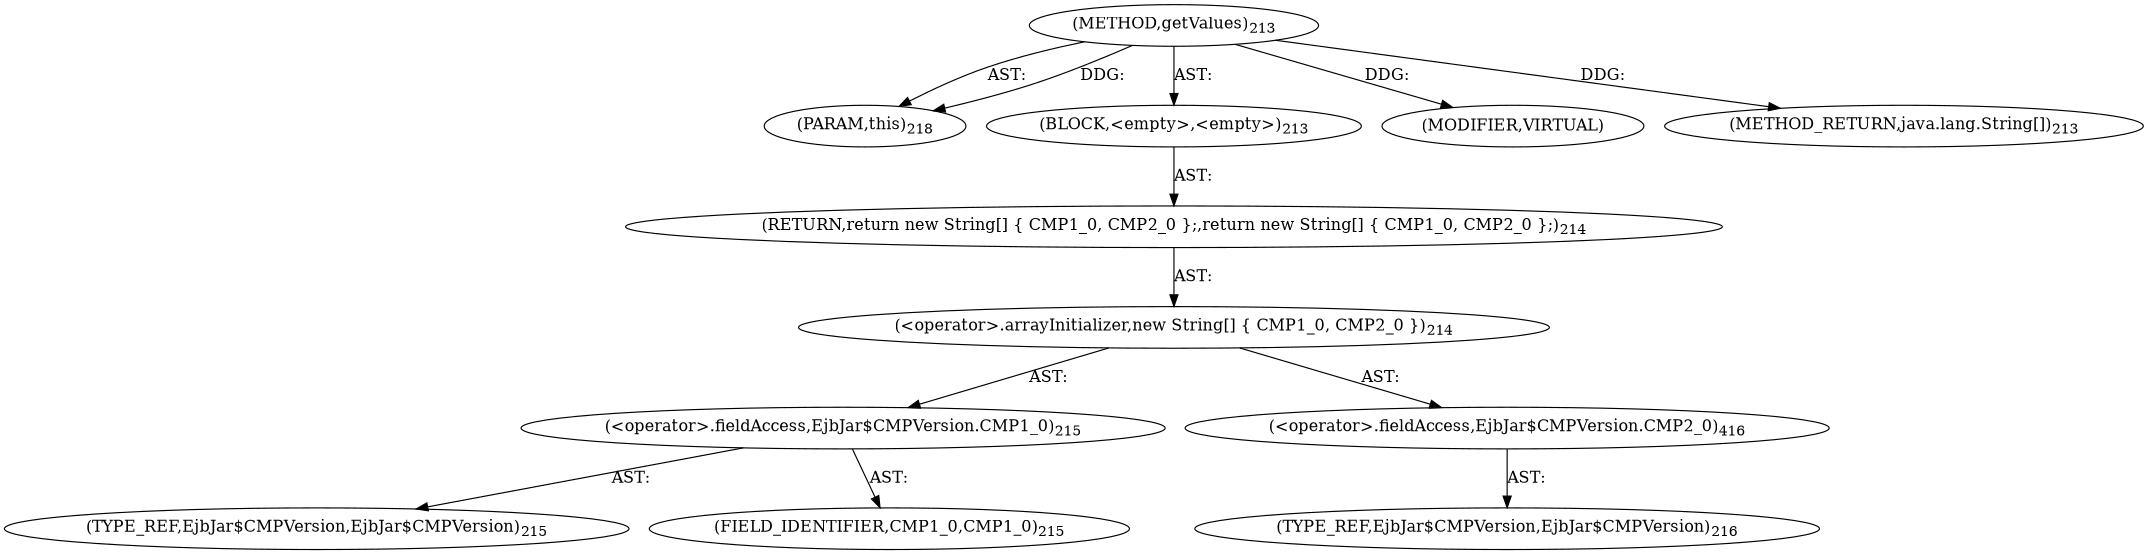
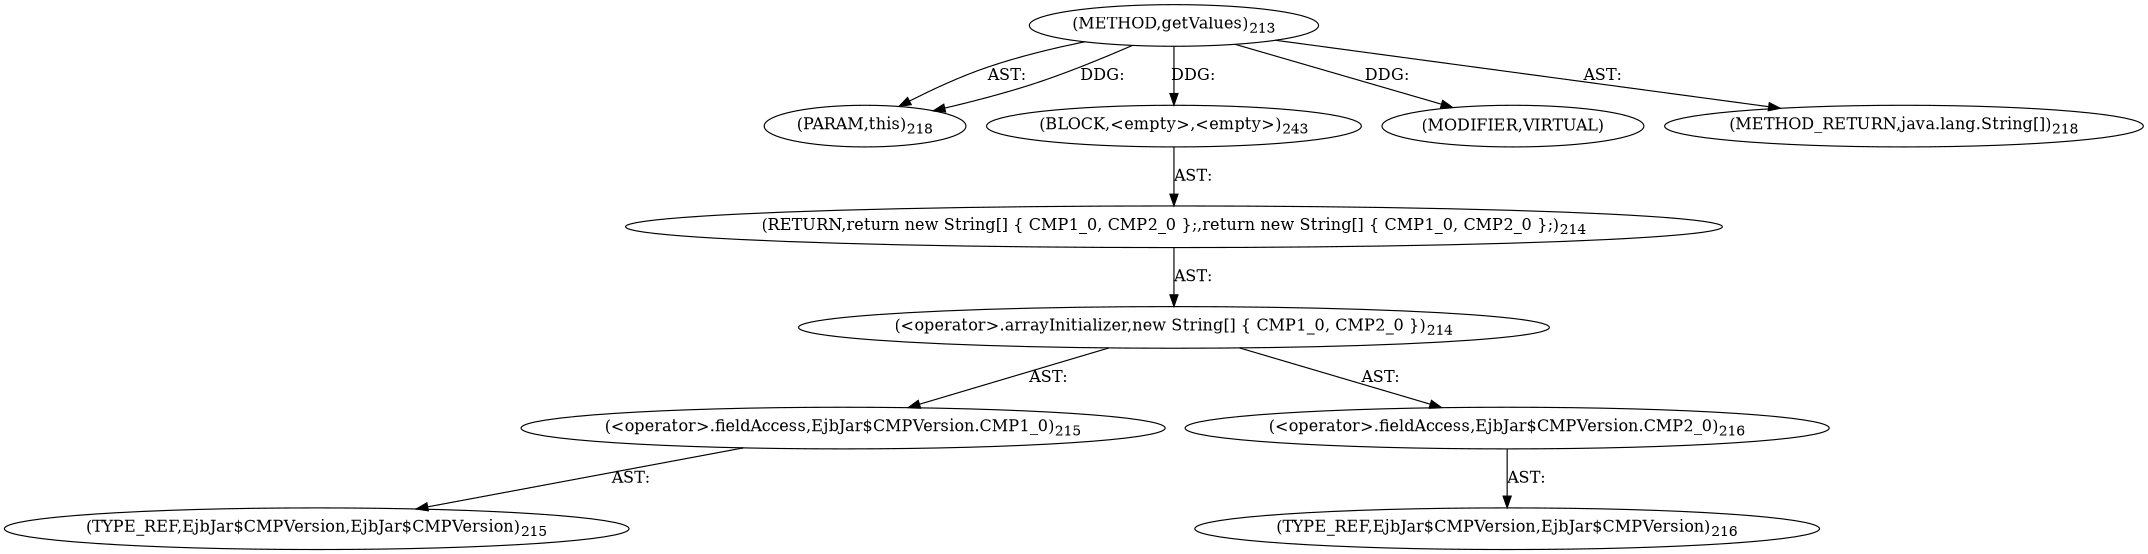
(1196, 76) -> (1196, 76)
(1605, 76) -> (1605, 76)
(1295, 124) -> (1295, 124)
(2065, 124) -> (2065, 124)
(1732, 426) -> (1732, 426)
(889, 529) -> none
